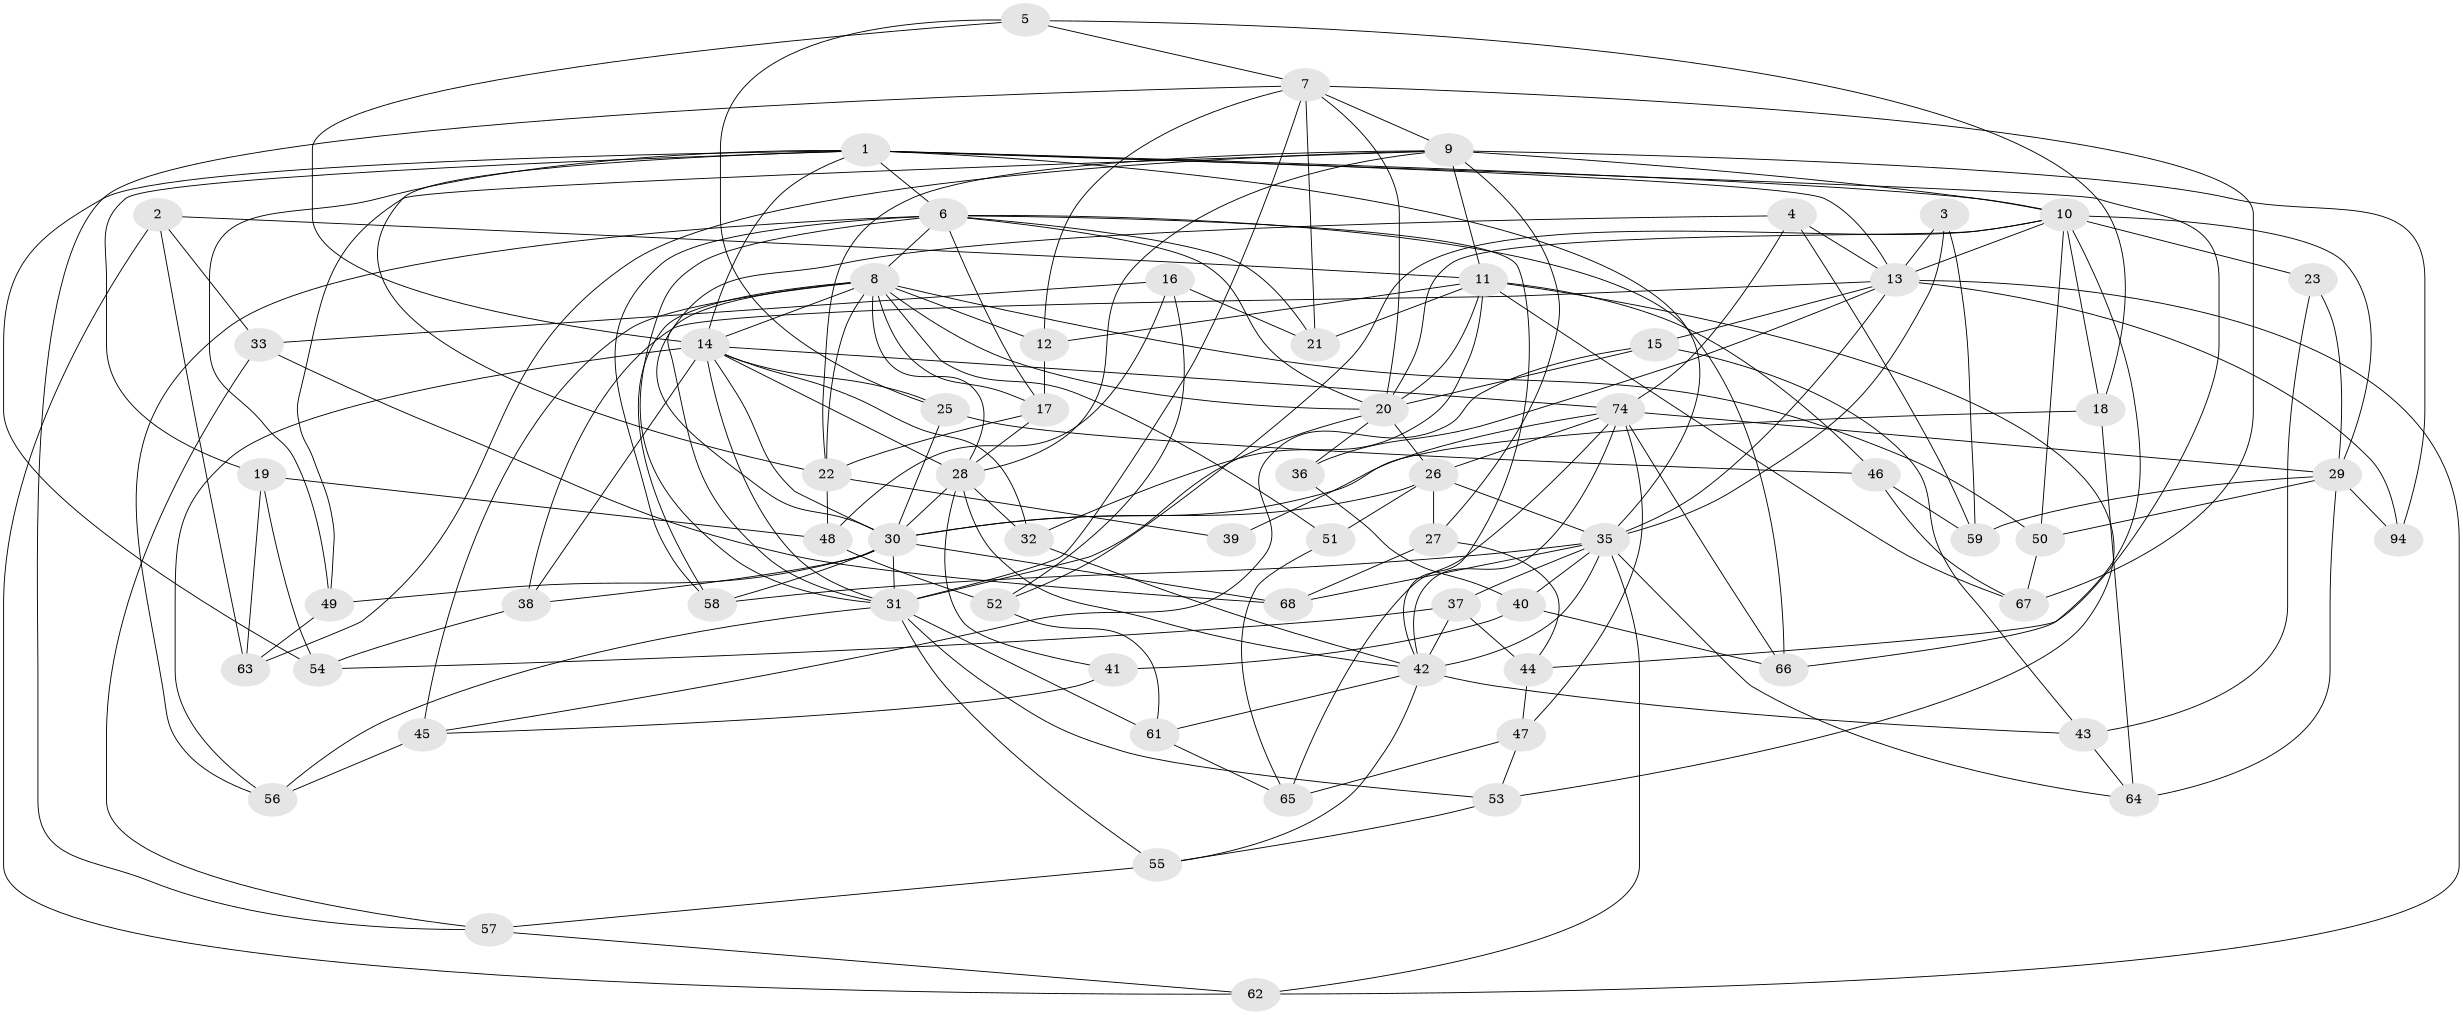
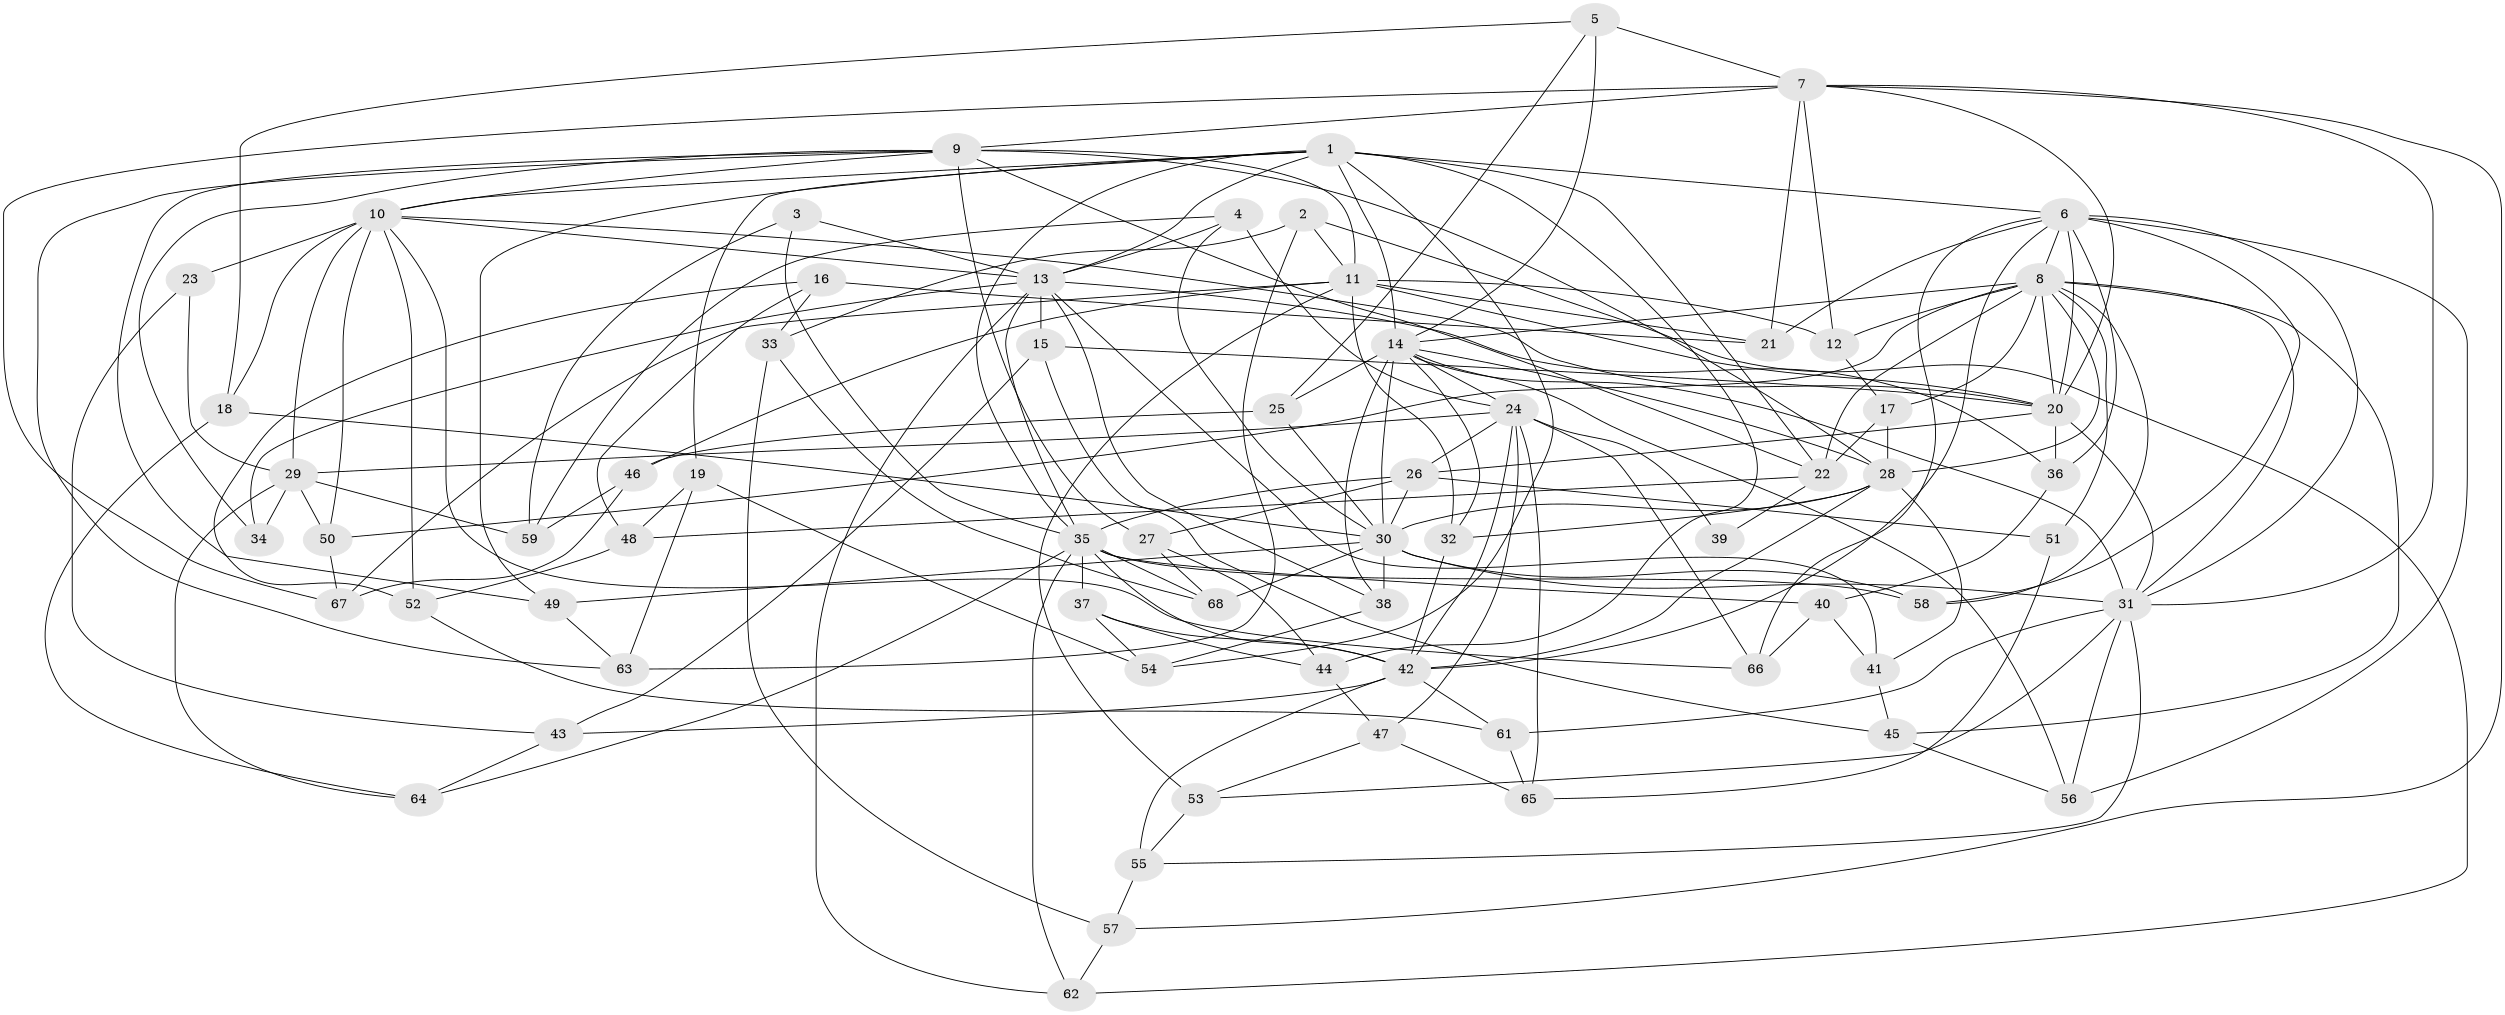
(988, 315) -> (2115, 350)
(1620, 410) -> (1514, 410)
(2399, 540) -> (259, 540)
none -> (1418, 567)
